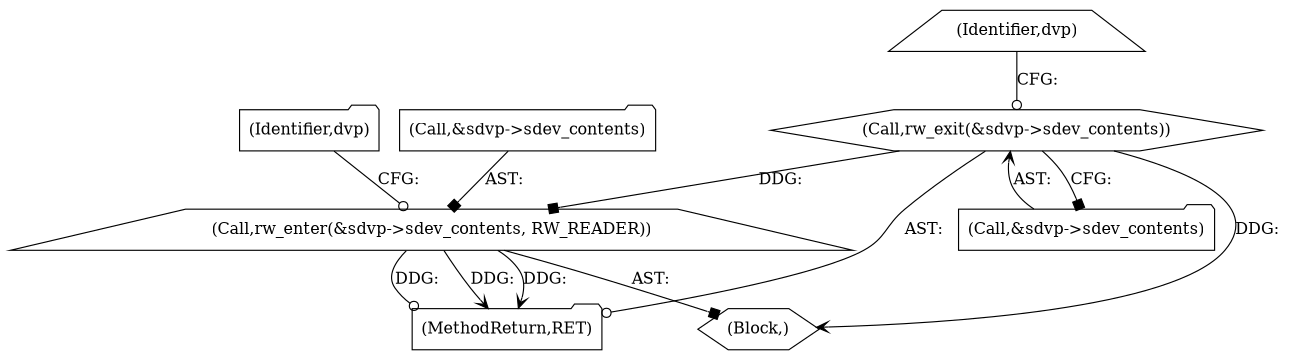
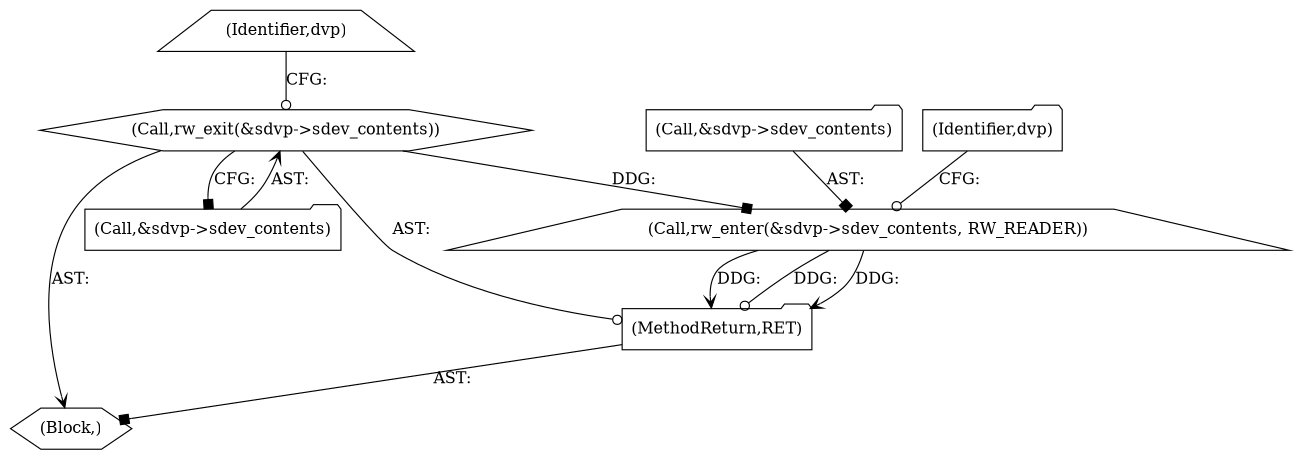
(1260, 230) -> (73, 279)
(606, 280) -> (377, 382)
